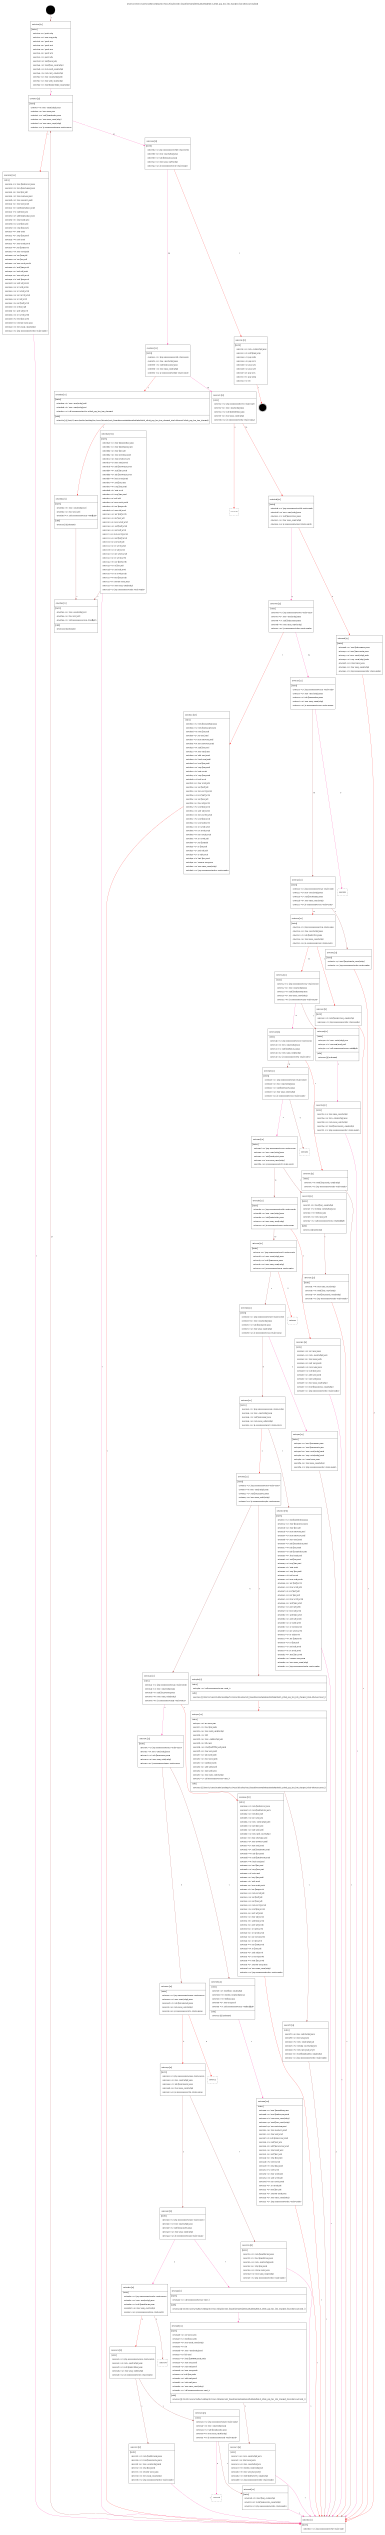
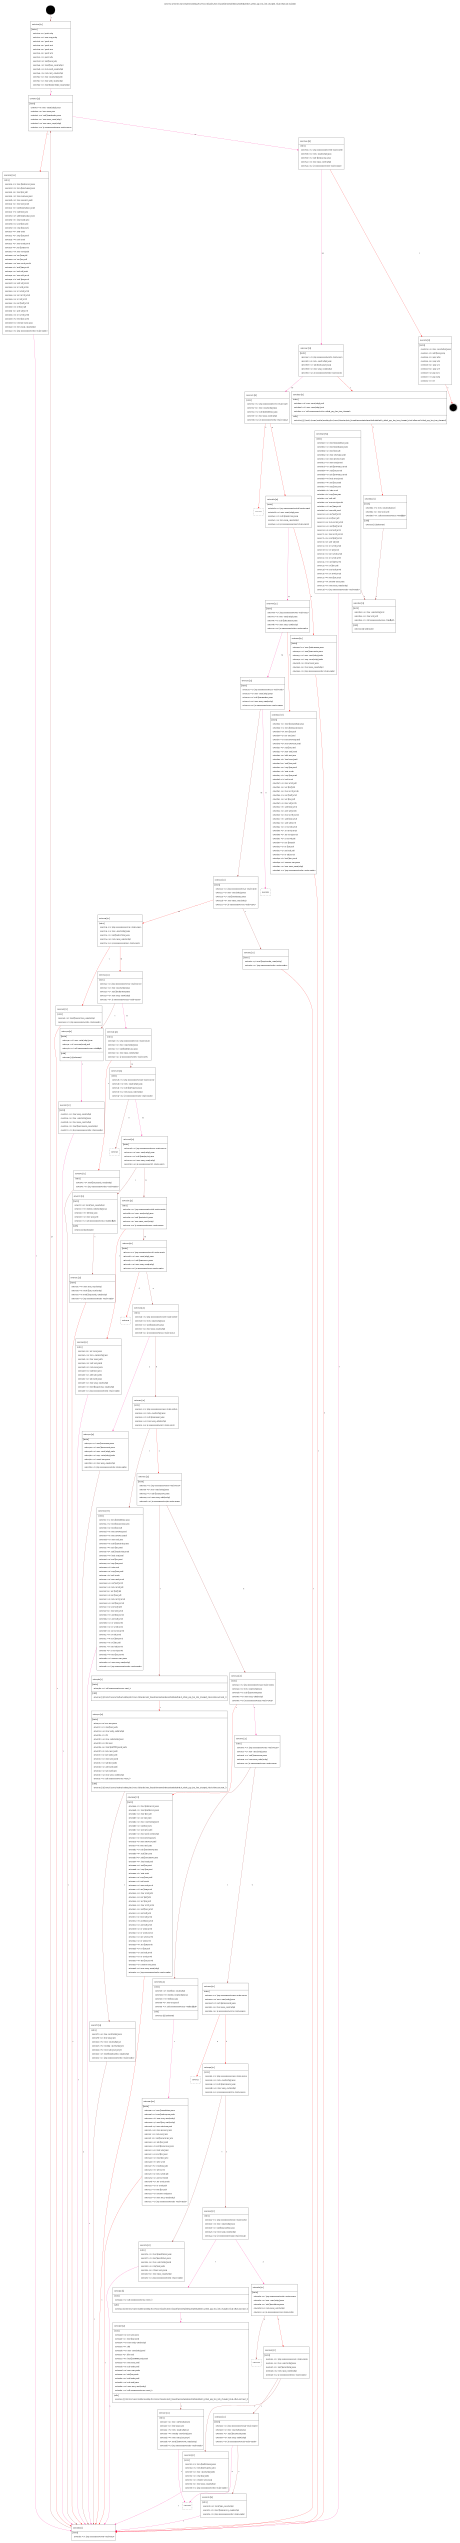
(295, 2493) -> (179, 2476)
